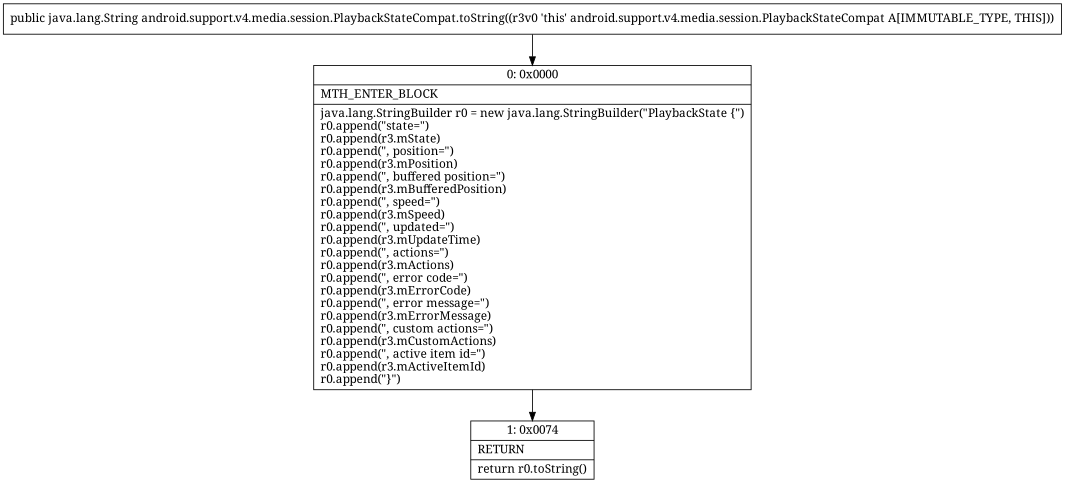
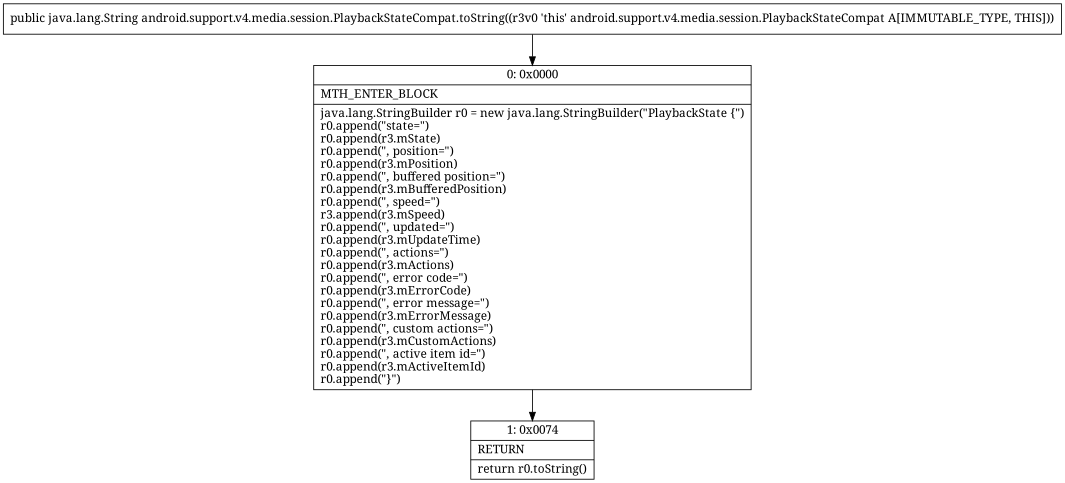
(383, 215) -> (383, 215)
